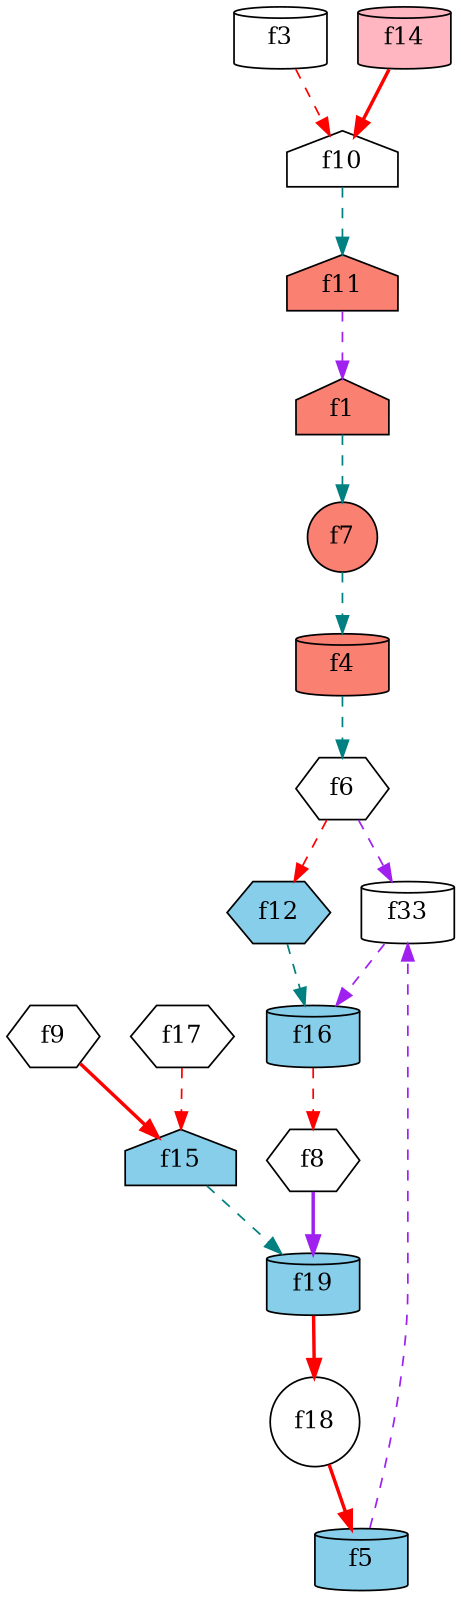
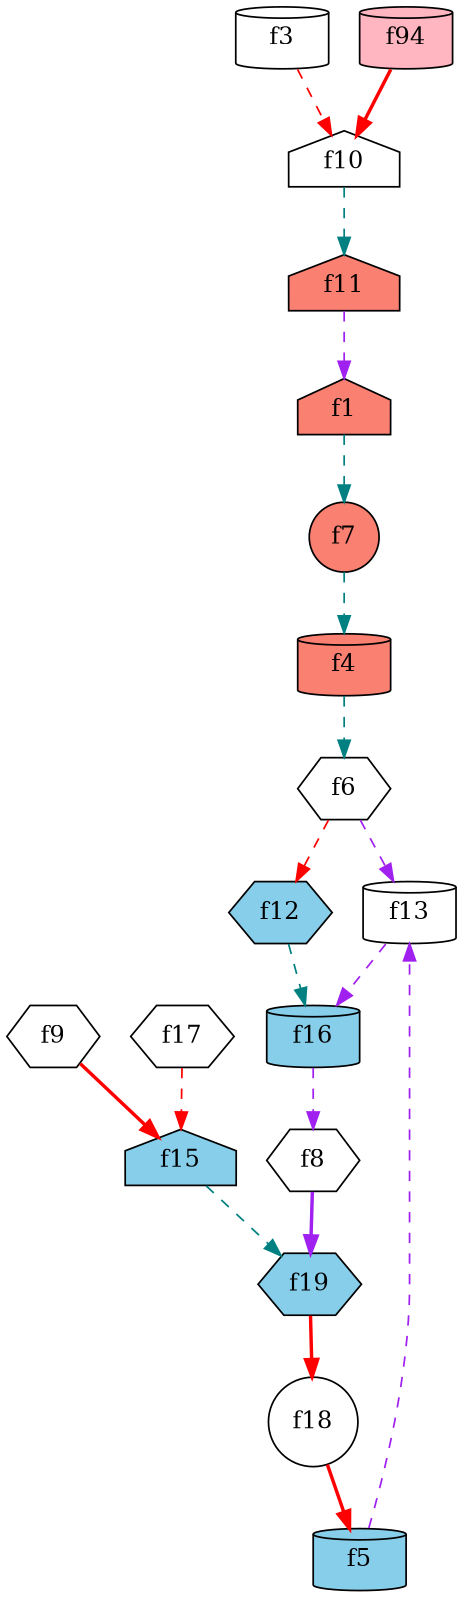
(404, 38) -> (406, 38)
(408, 913) -> (410, 913)
(313, 1090) -> (313, 1090)
(313, 1284) -> (310, 1284)
